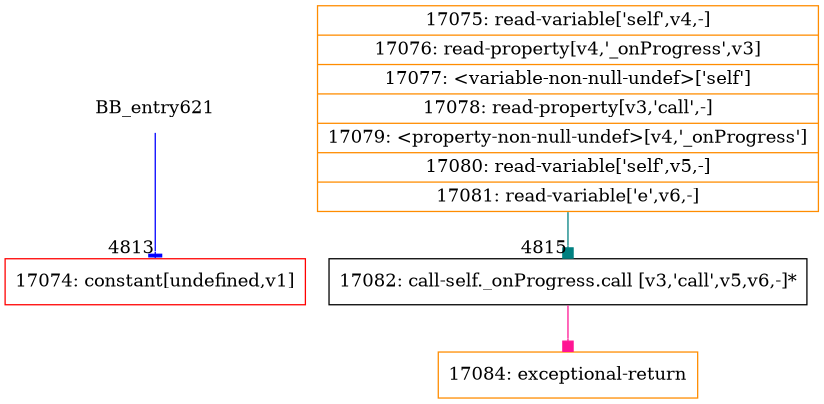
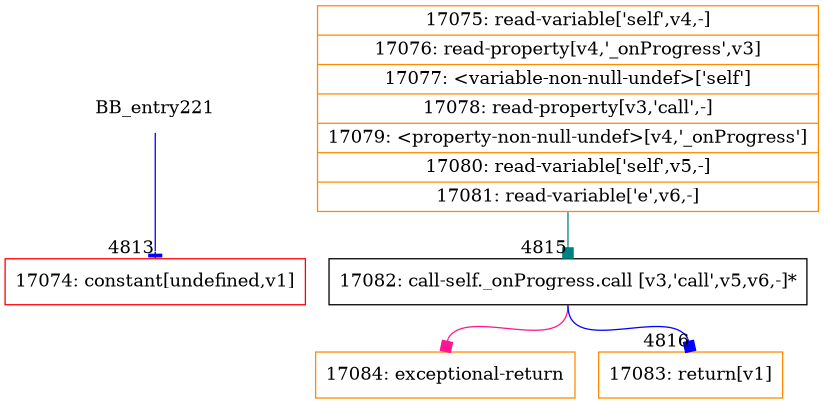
(155, 109) -> (155, 109)
none -> (691, 375)
